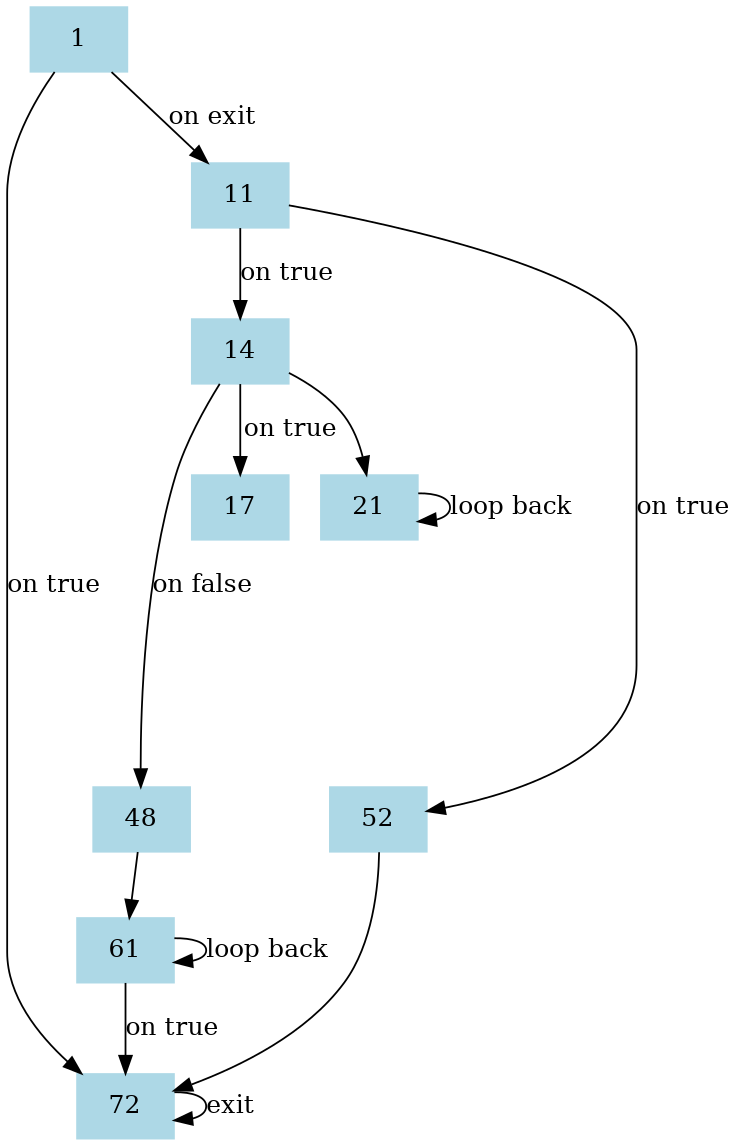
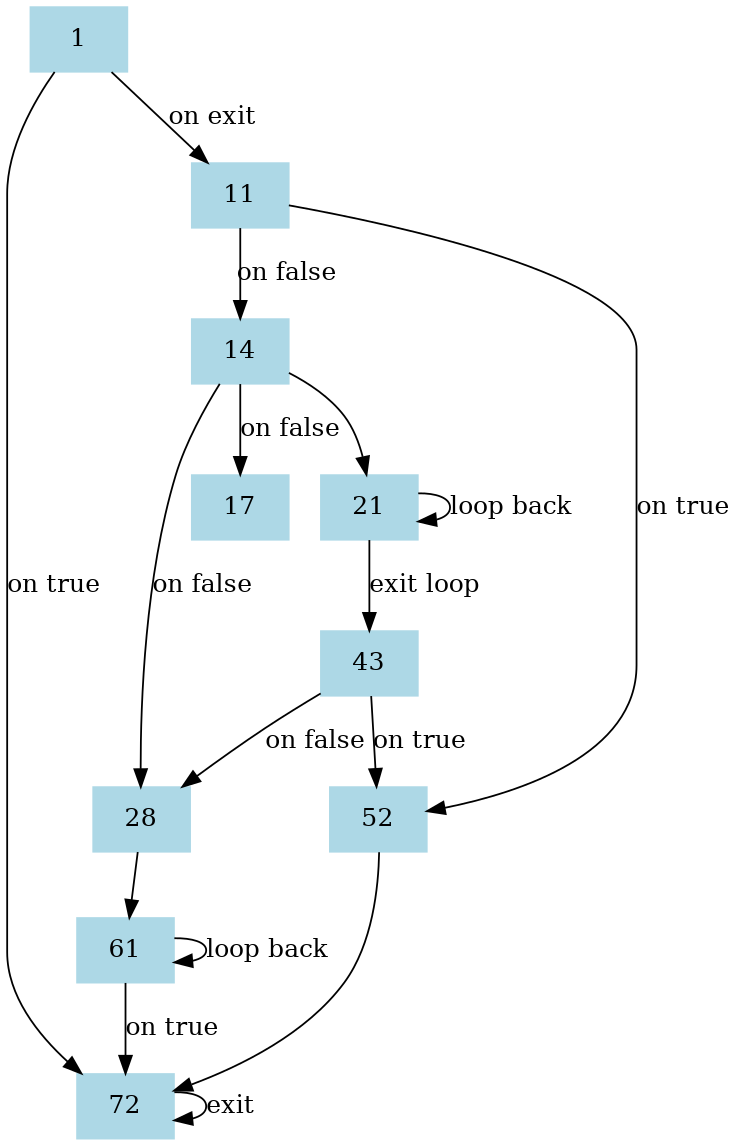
(287, 273) -> (287, 273)
(290, 429) -> (290, 429)
none -> (369, 663)
(142, 819) -> (142, 819)
